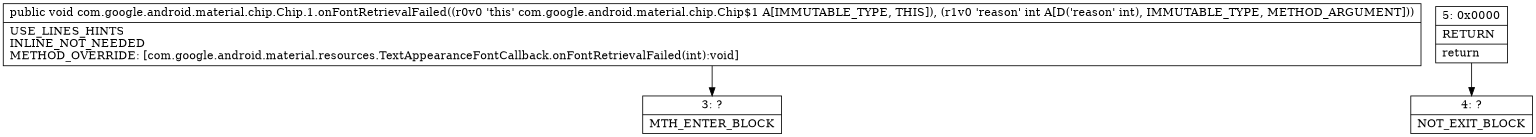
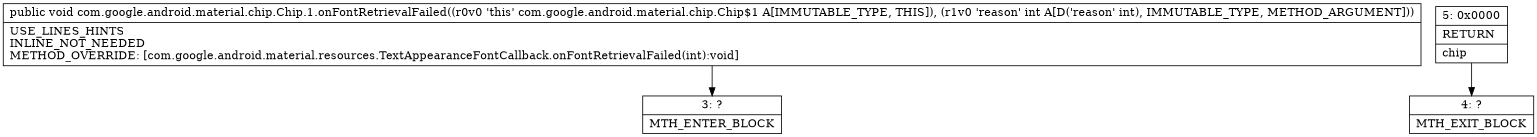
(1461, 53) -> (1455, 53)
(1472, 124) -> (1472, 124)
